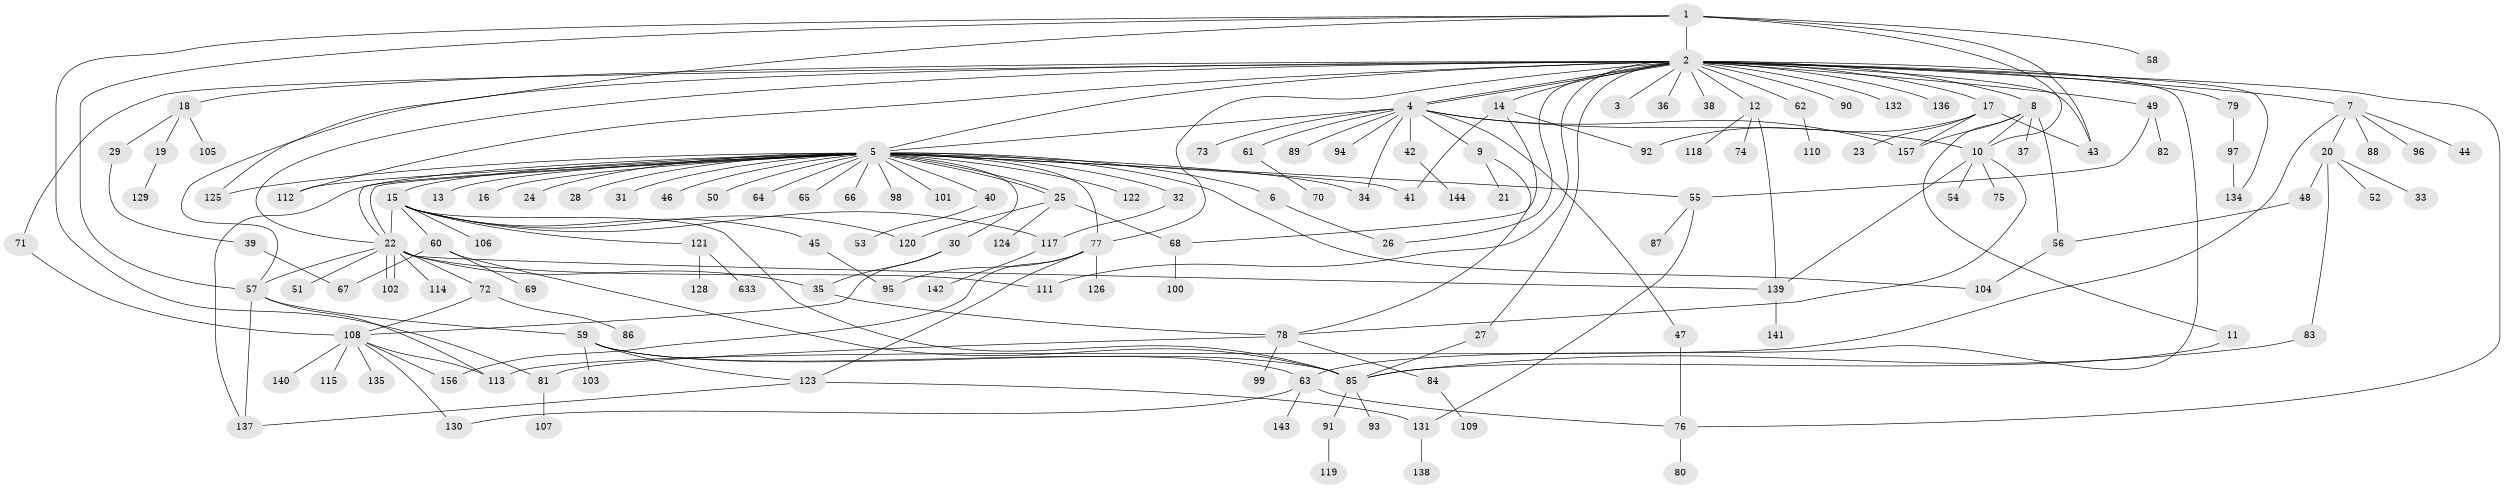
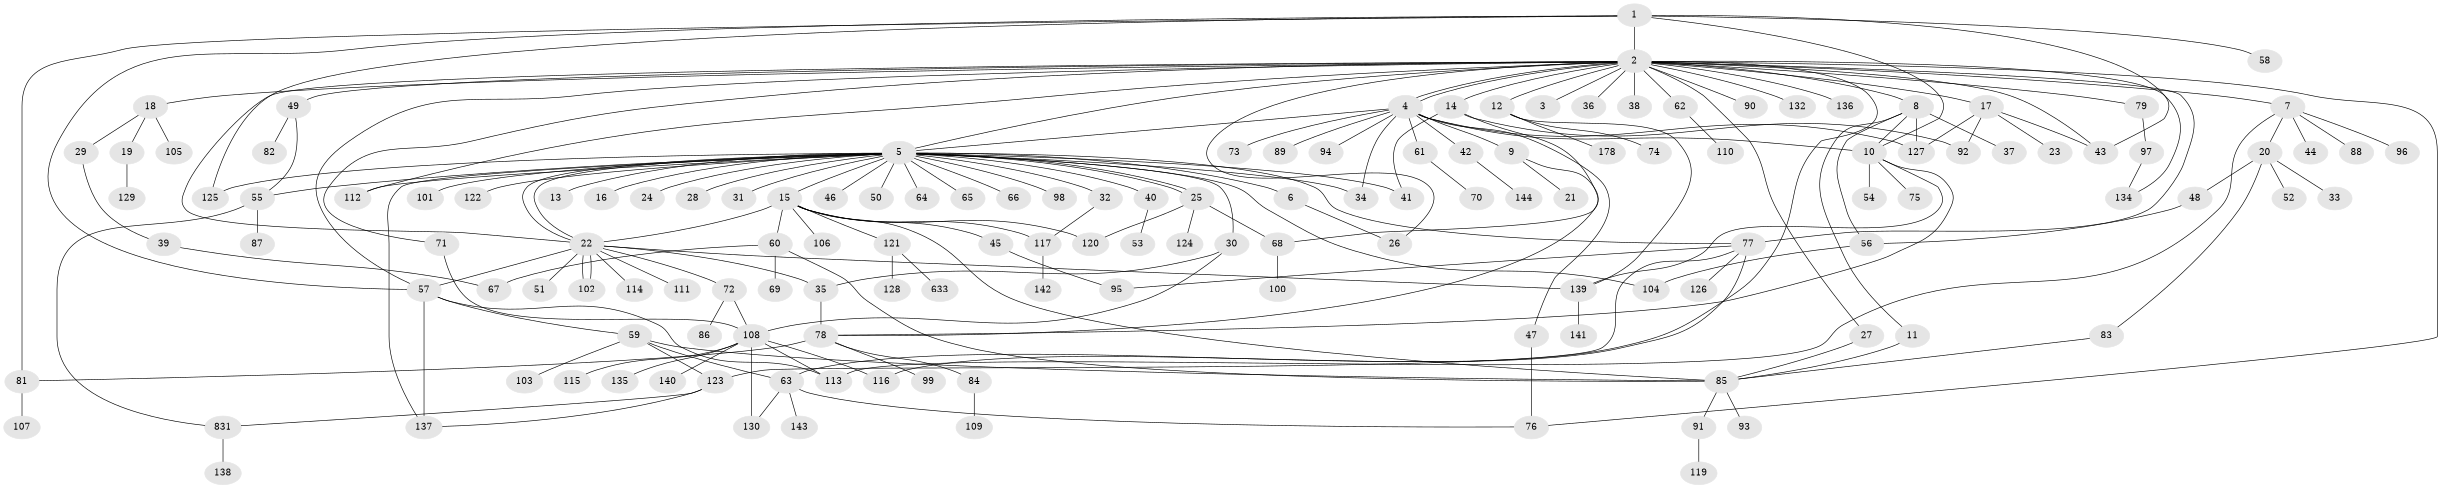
(1694, 153) -> (1607, 153)
(1906, 153) -> (1916, 153)
(1425, 254) -> none
(449, 382) -> (881, 382)
(1422, 427) -> (223, 427)
(1681, 473) -> none
